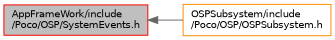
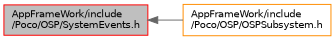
(257, 20) -> (257, 20)
